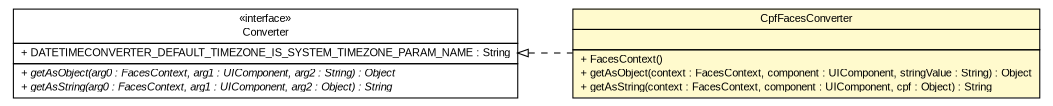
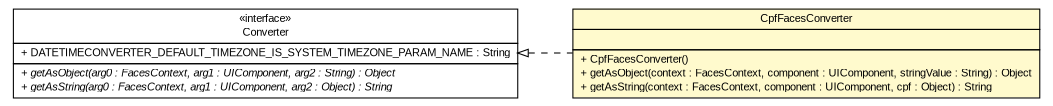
(622, 59) -> (634, 59)
